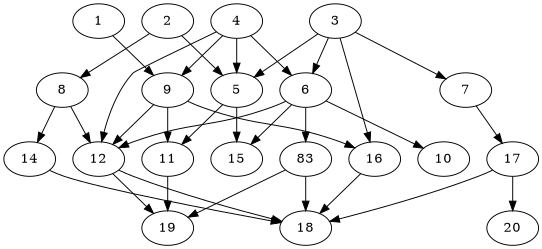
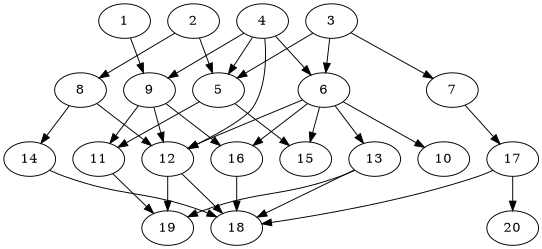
(354, 85) -> (284, 122)
(306, 159) -> (375, 159)
